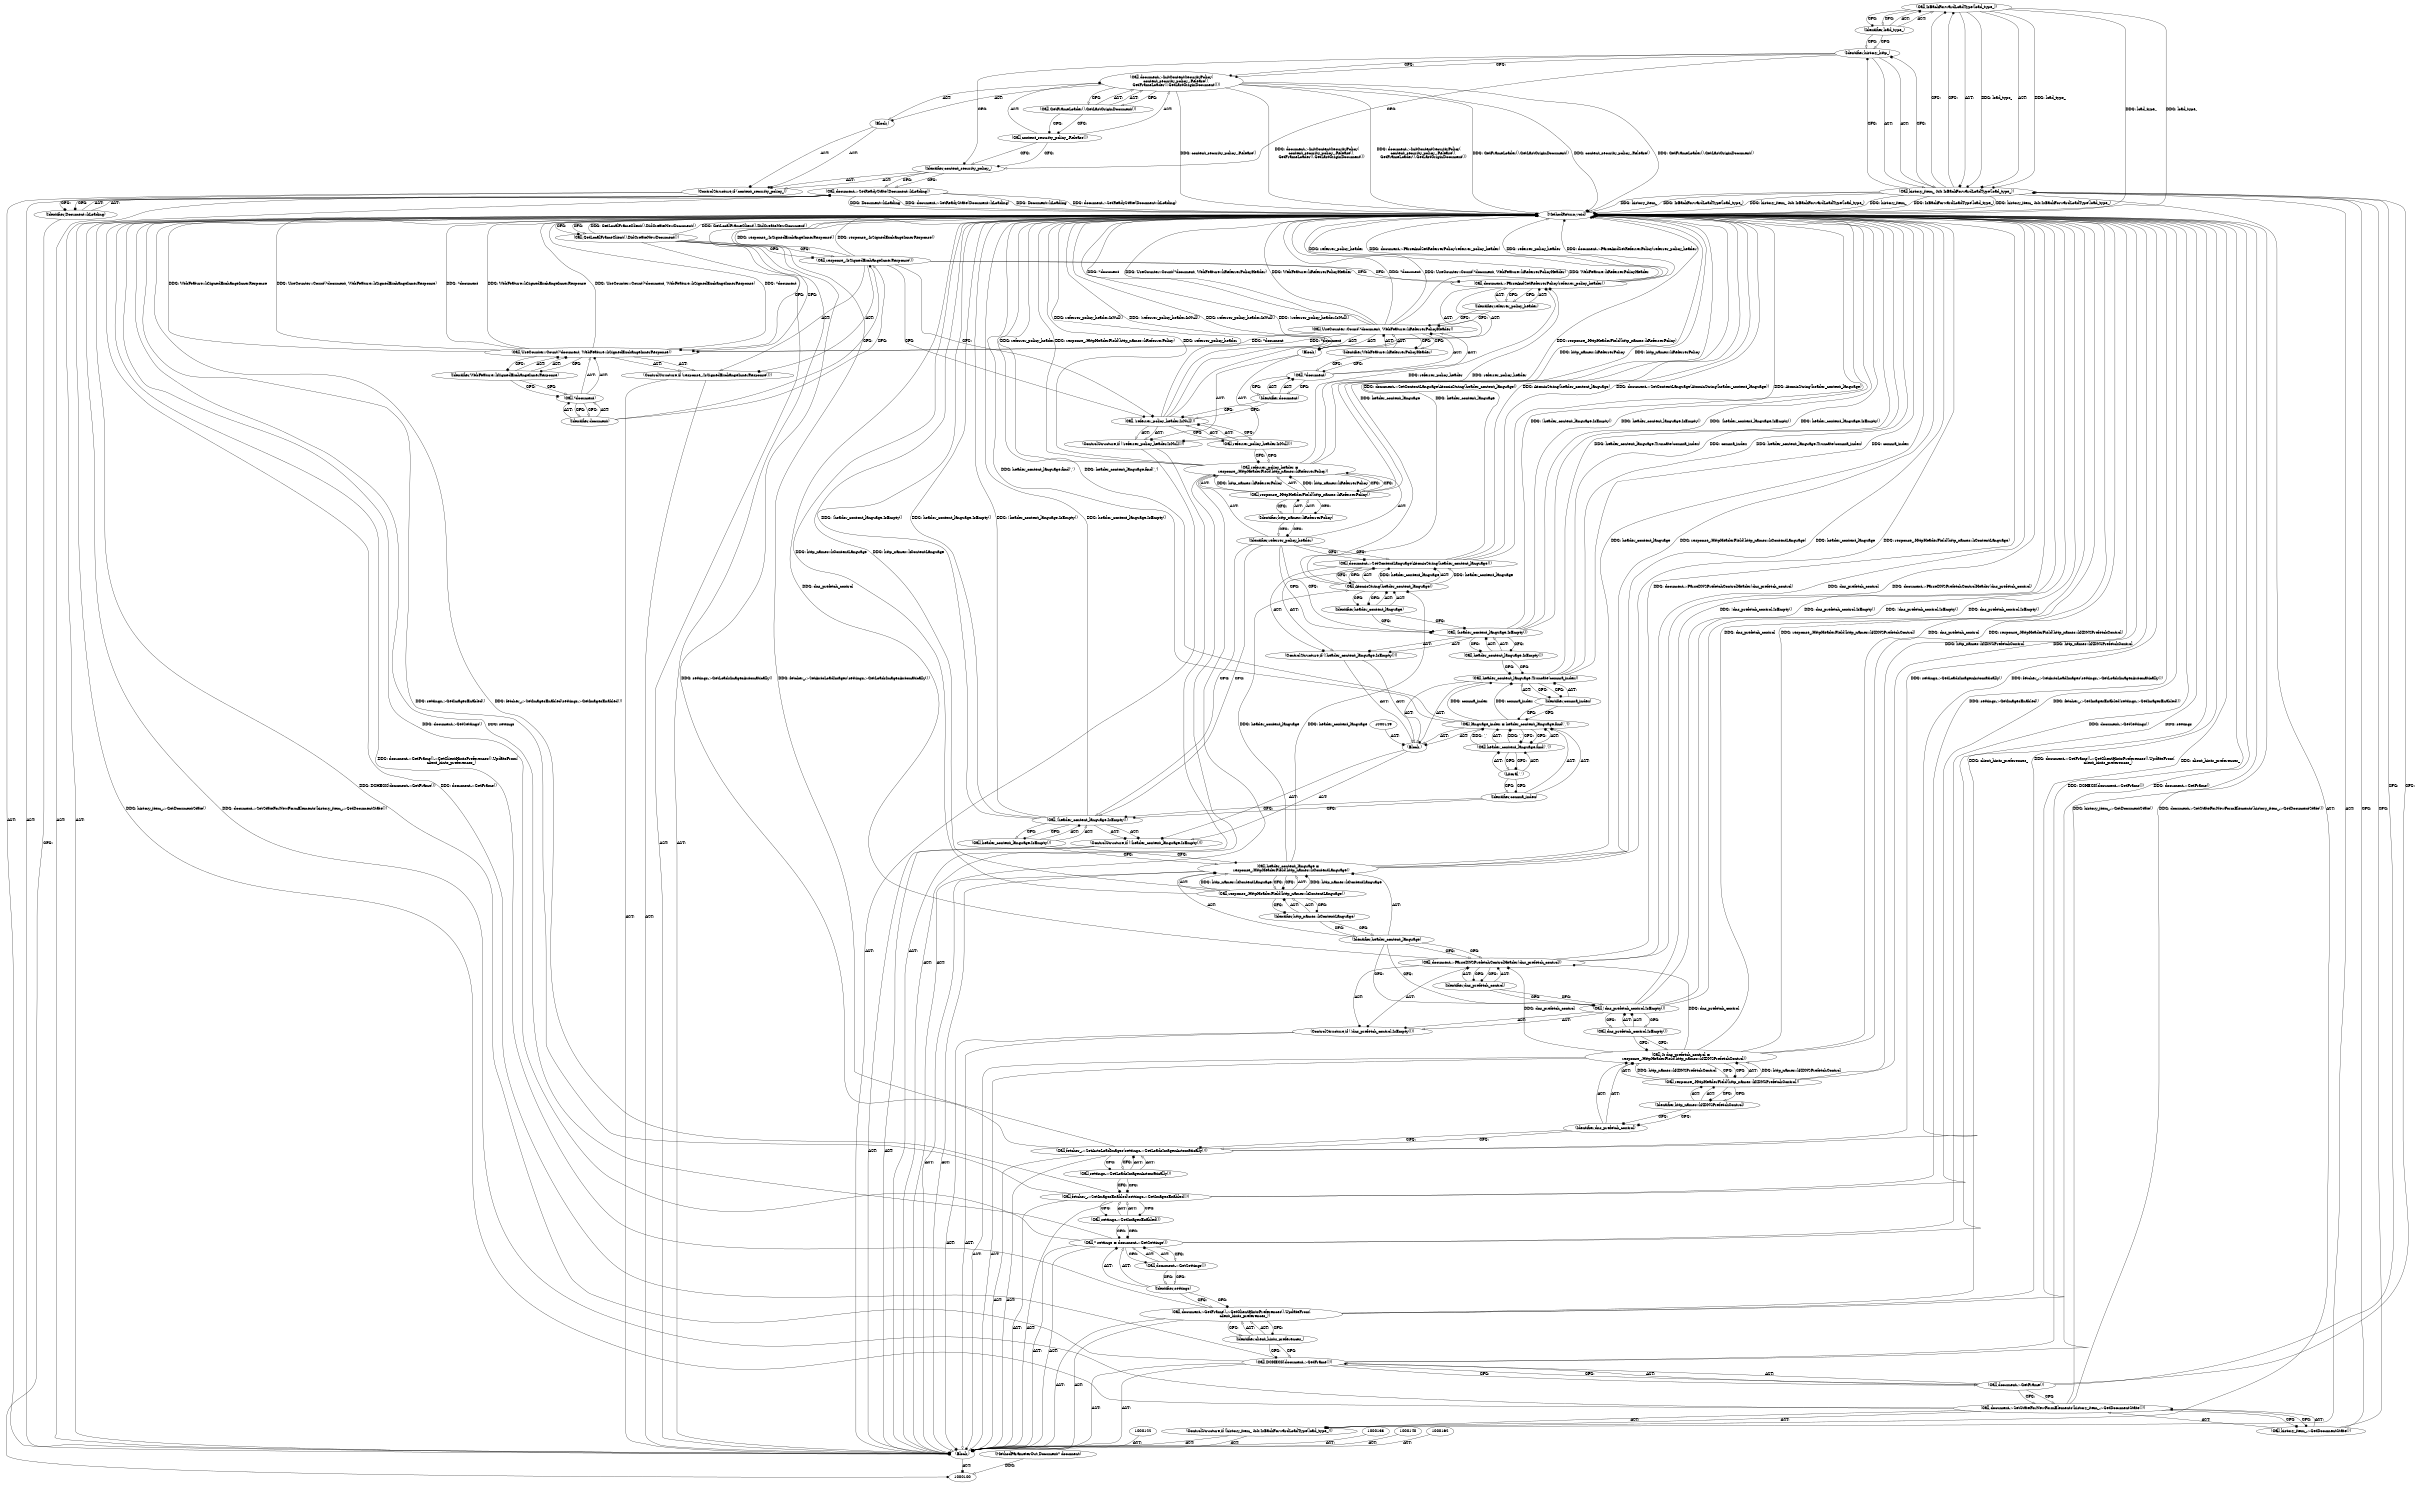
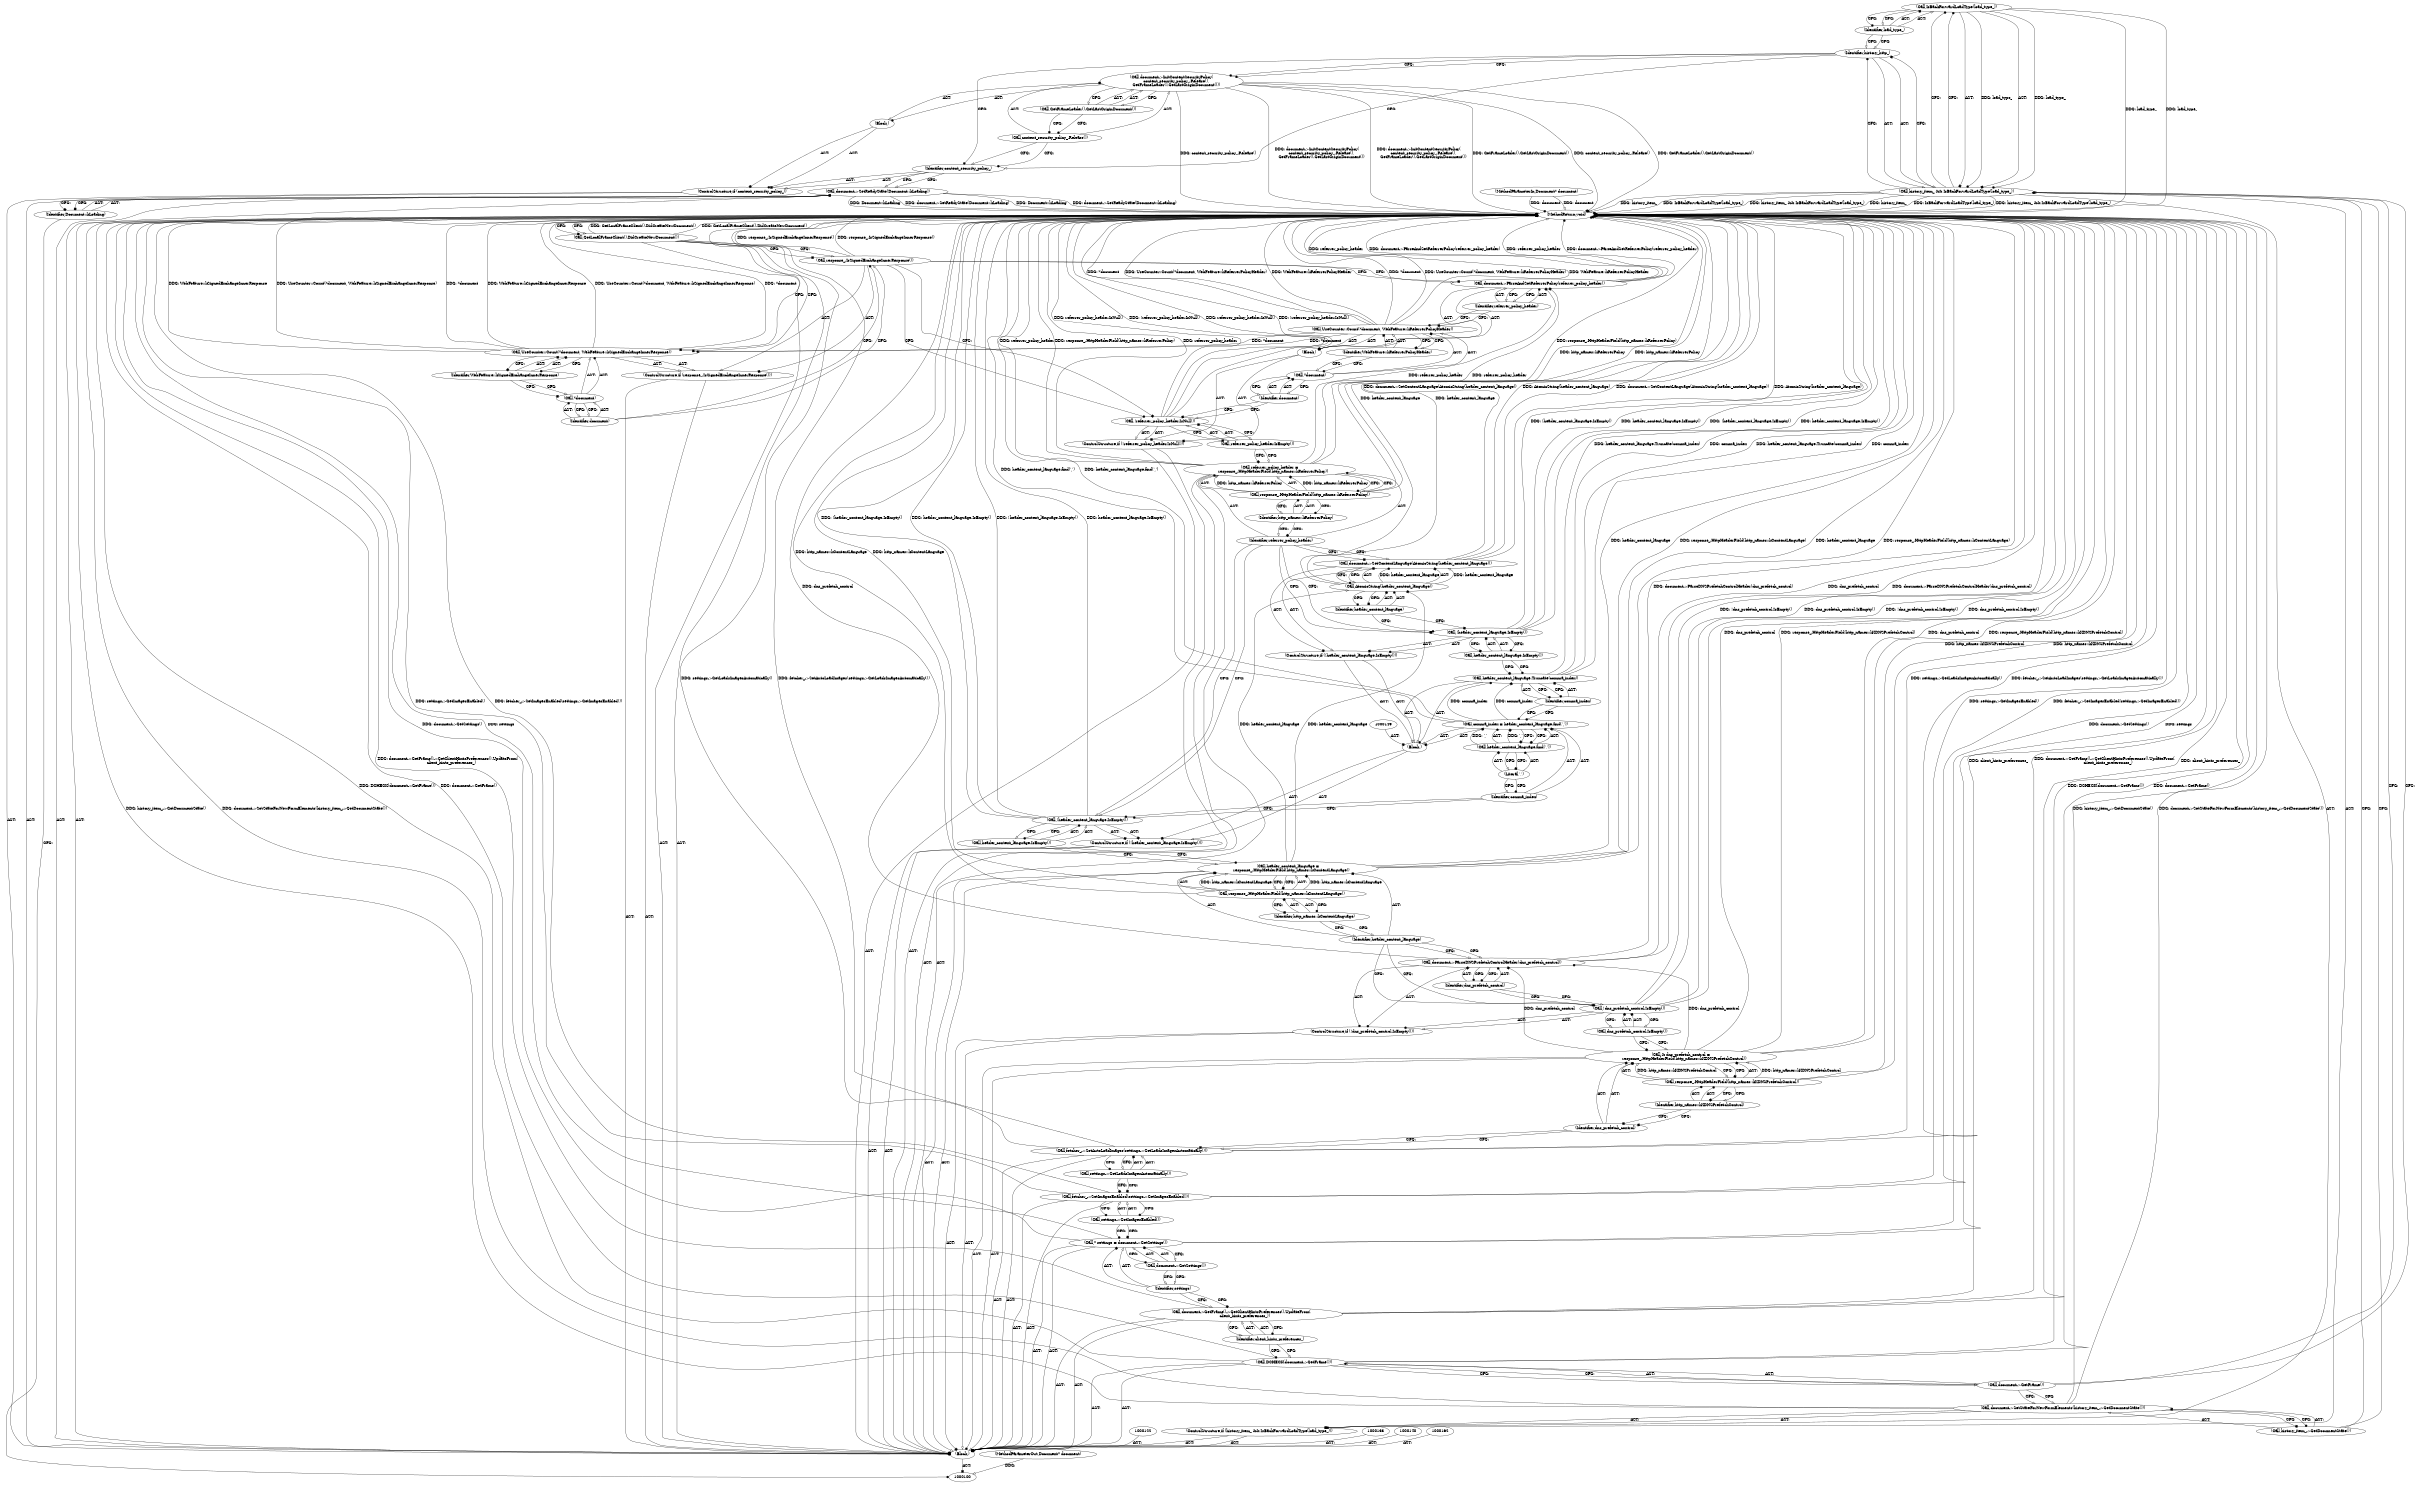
none -> (1536, 192)
(1258, 444) -> (1258, 444)
(1515, 725) -> (1515, 725)
